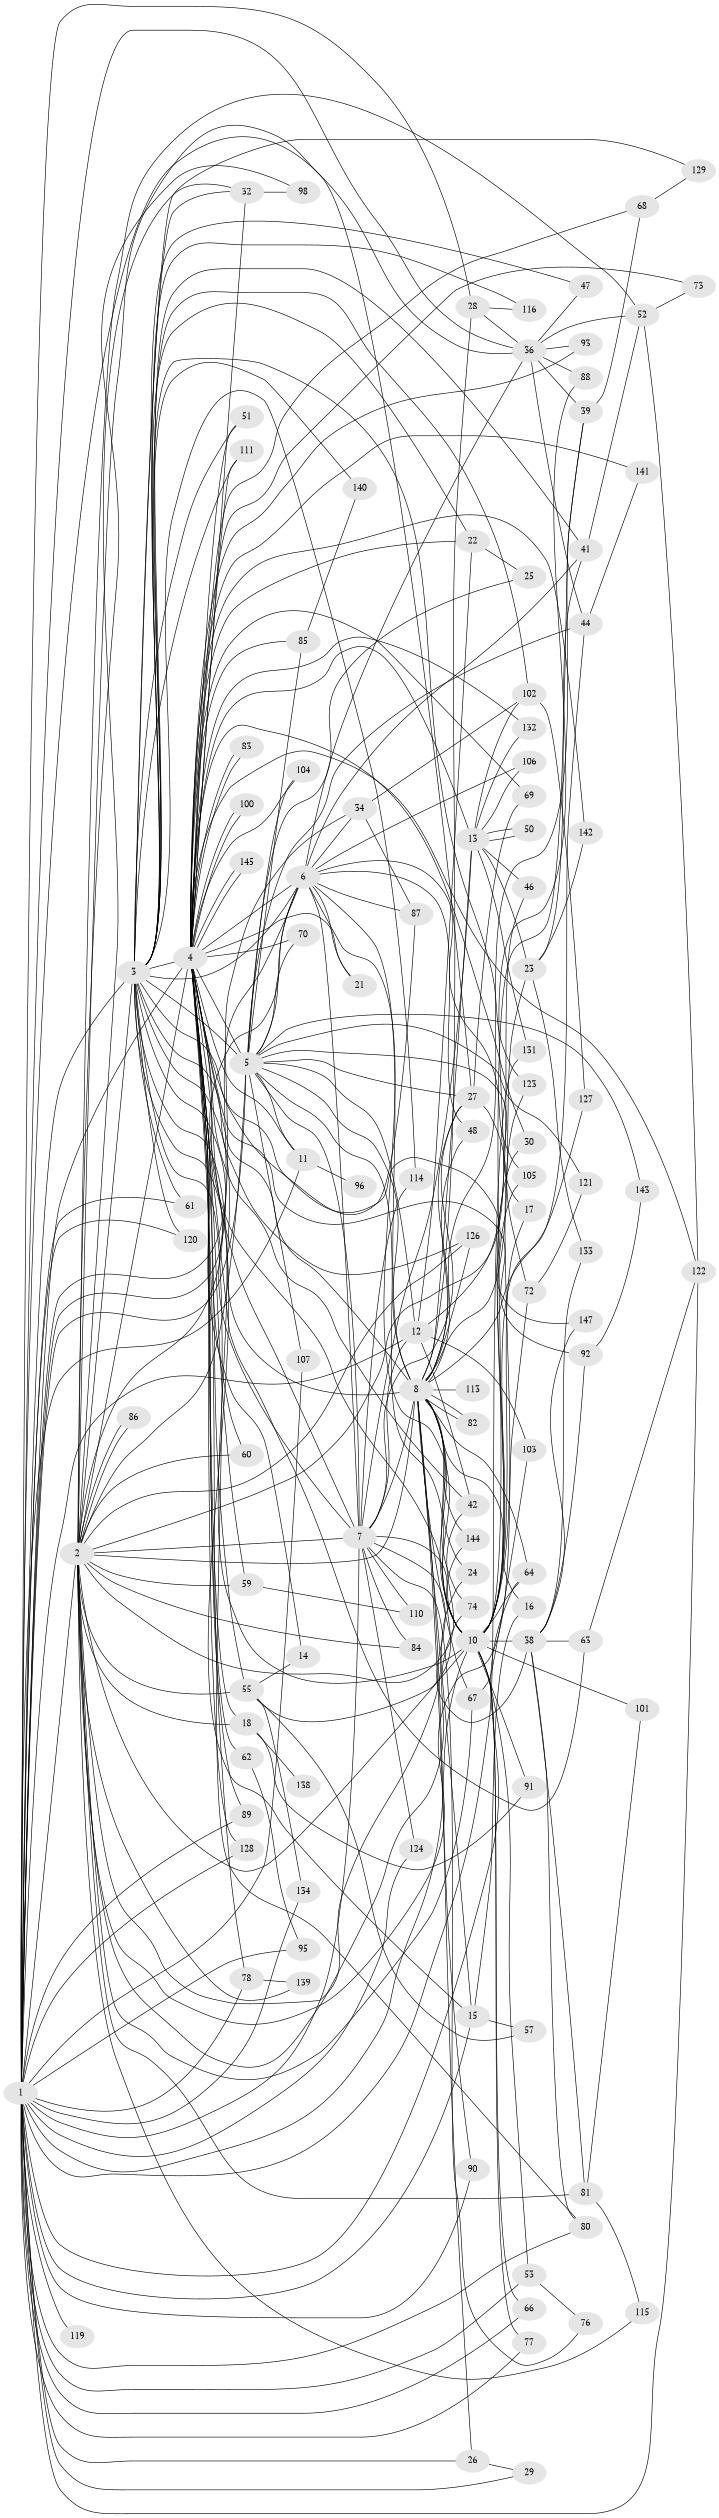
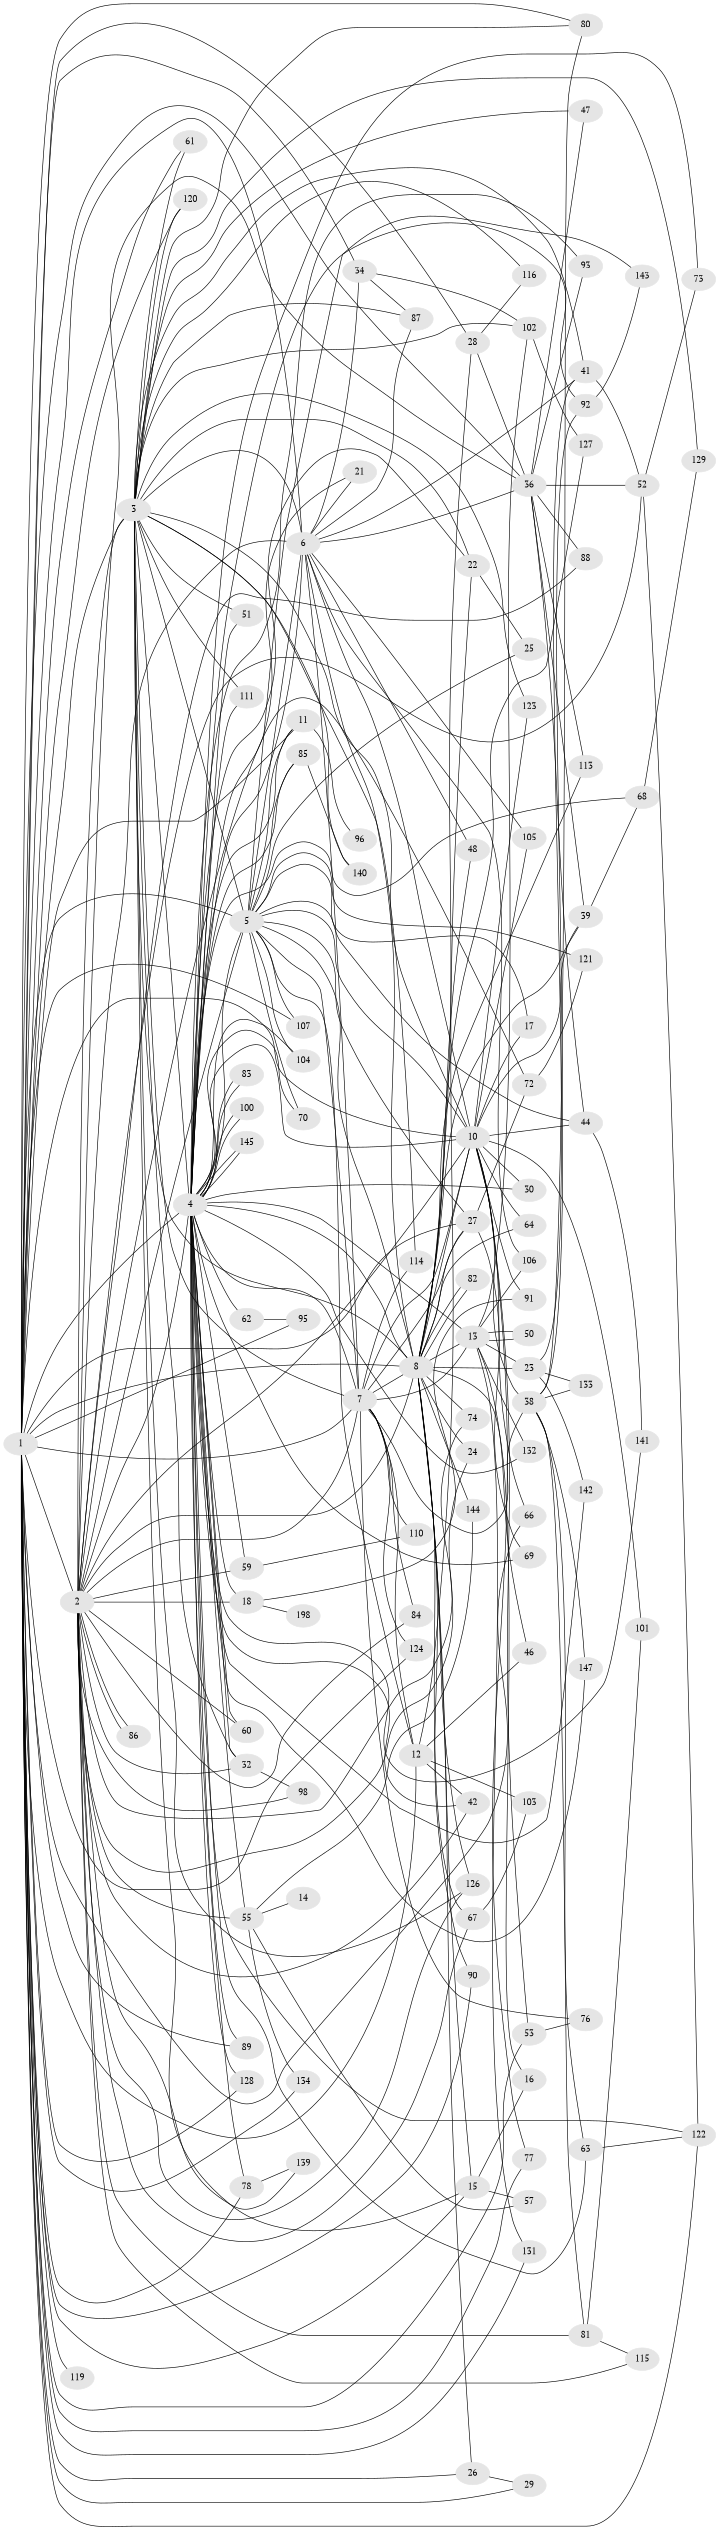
none -> (549, 581)
(235, 1398) -> none
(303, 1786) -> (303, 1616)
(404, 2130) -> (208, 1372)
